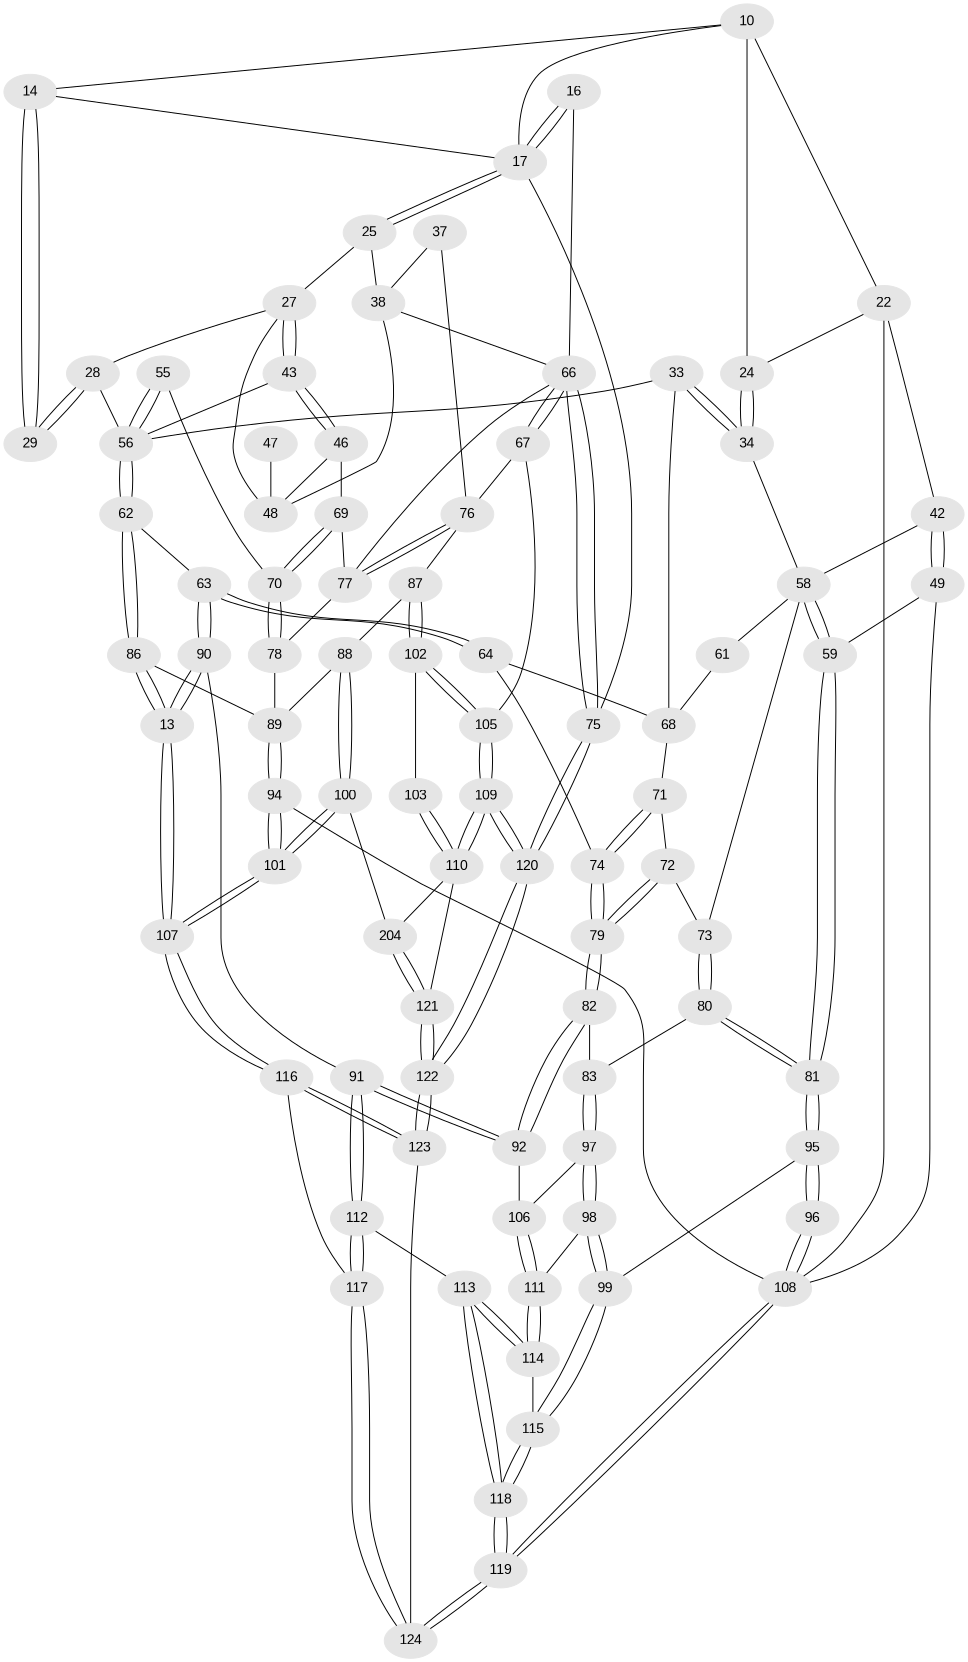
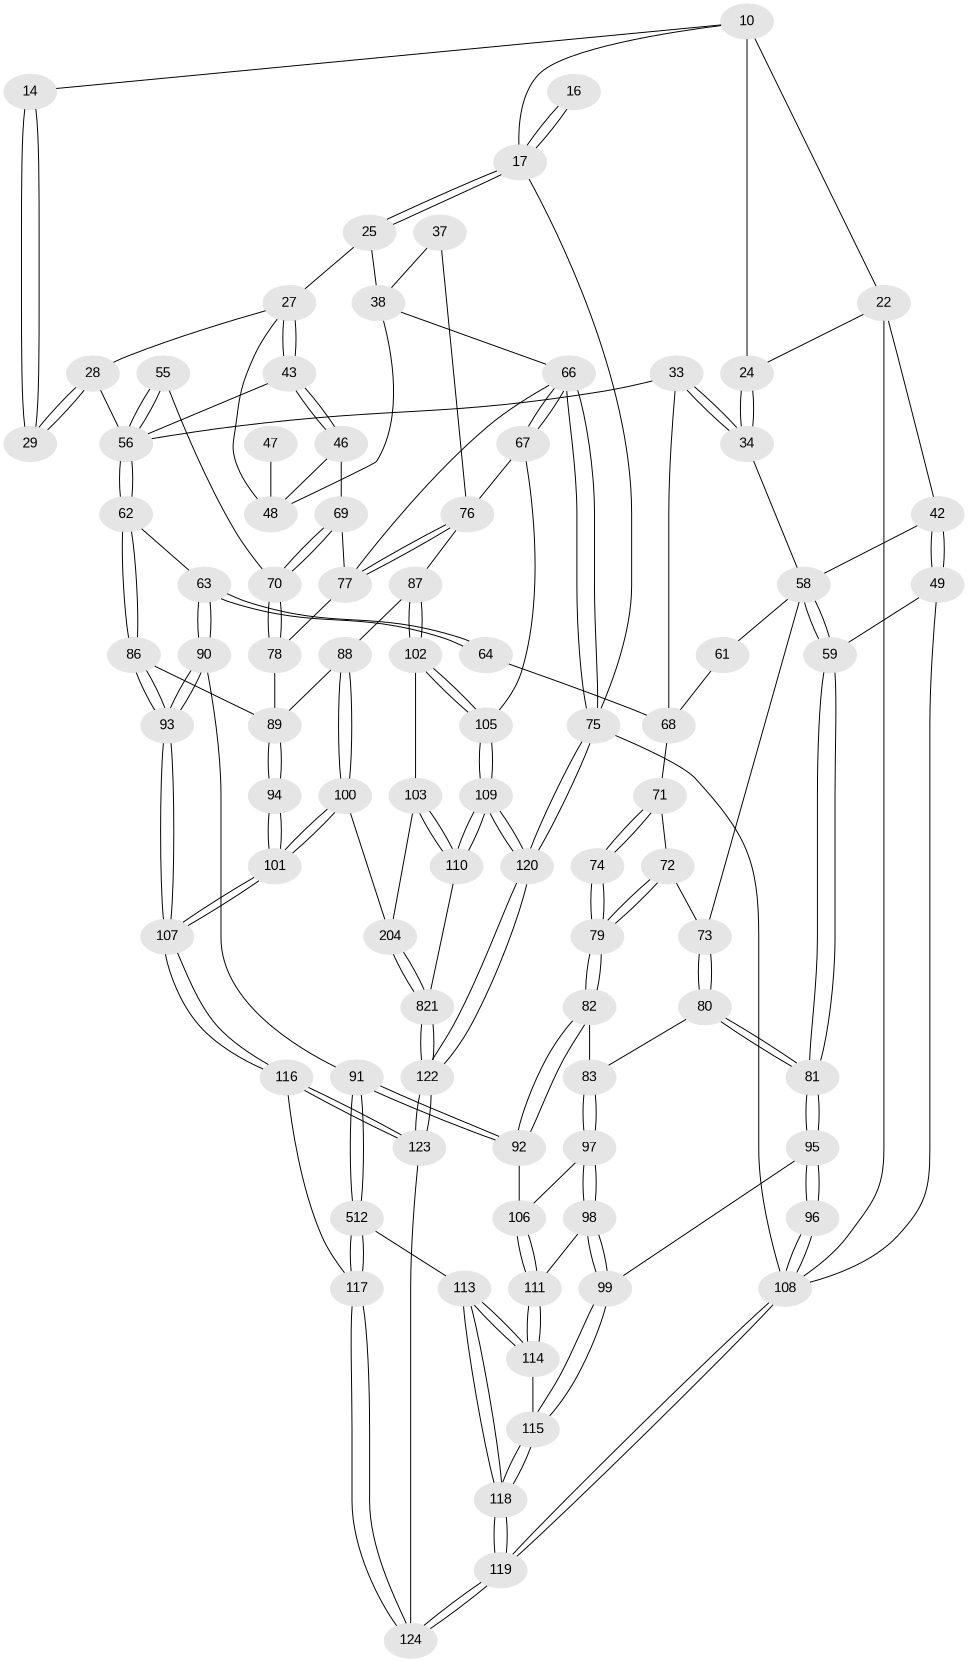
(275, 127) -> none
(572, 233) -> none
(167, 726) -> (167, 726)
(548, 758) -> none
(423, 902) -> (403, 866)
(613, 982) -> (759, 971)
(427, 1007) -> (427, 1007)
(357, 1218) -> (357, 1218)
